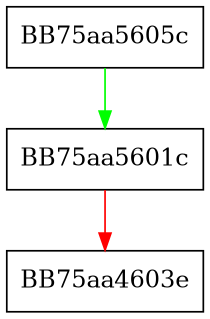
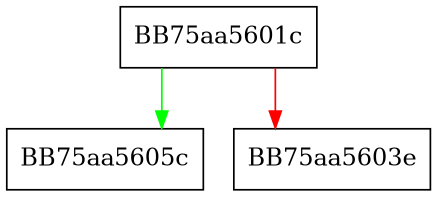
(105, 90) -> (162, 90)
(105, 281) -> (332, 159)
